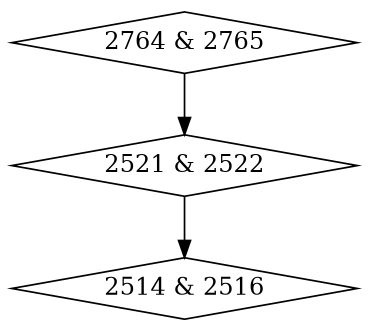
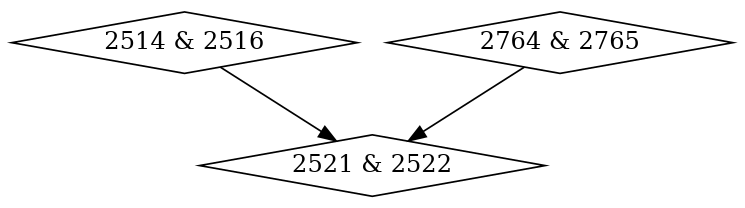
(185, 219) -> (271, 99)
